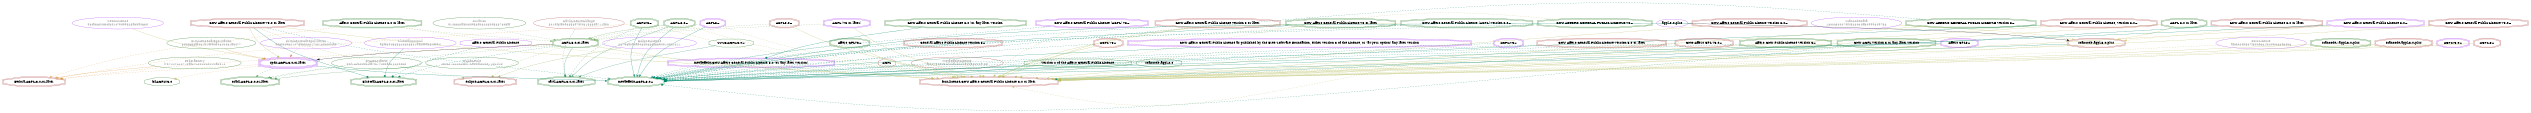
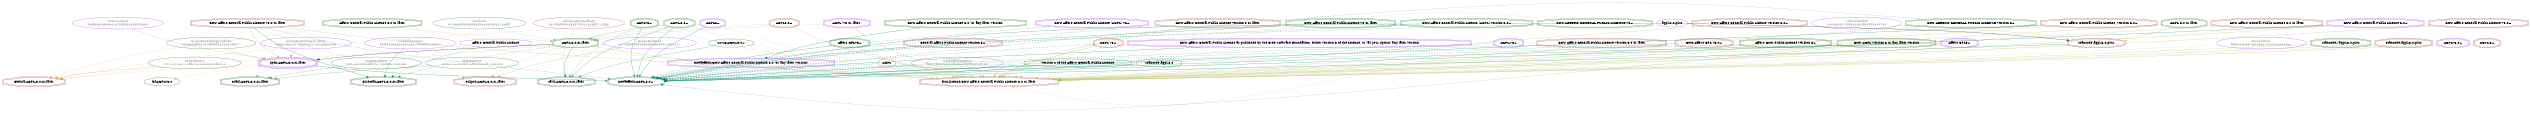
(1696, 53) -> (1696, 53)
